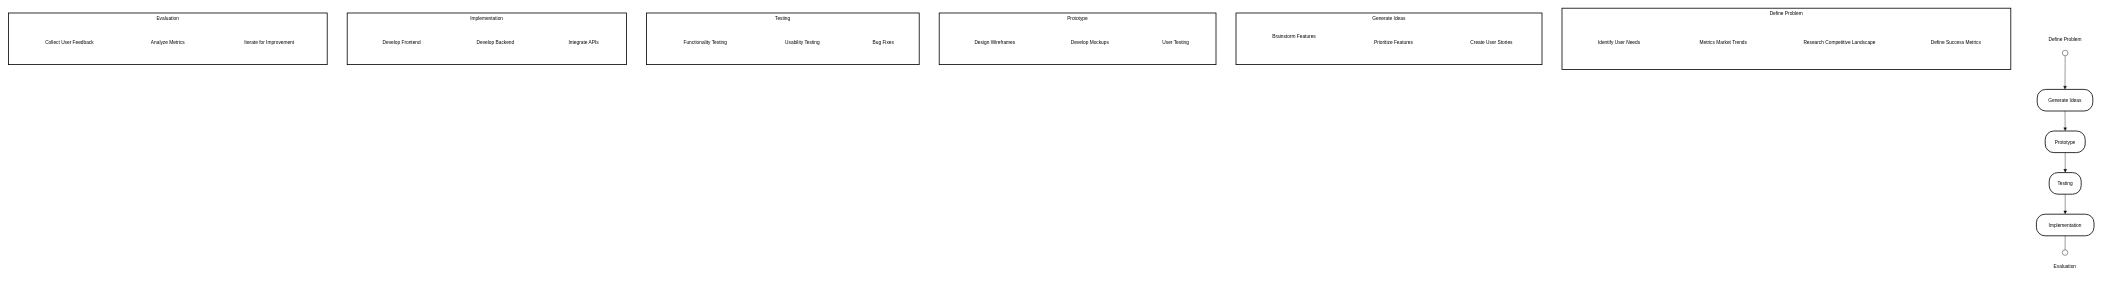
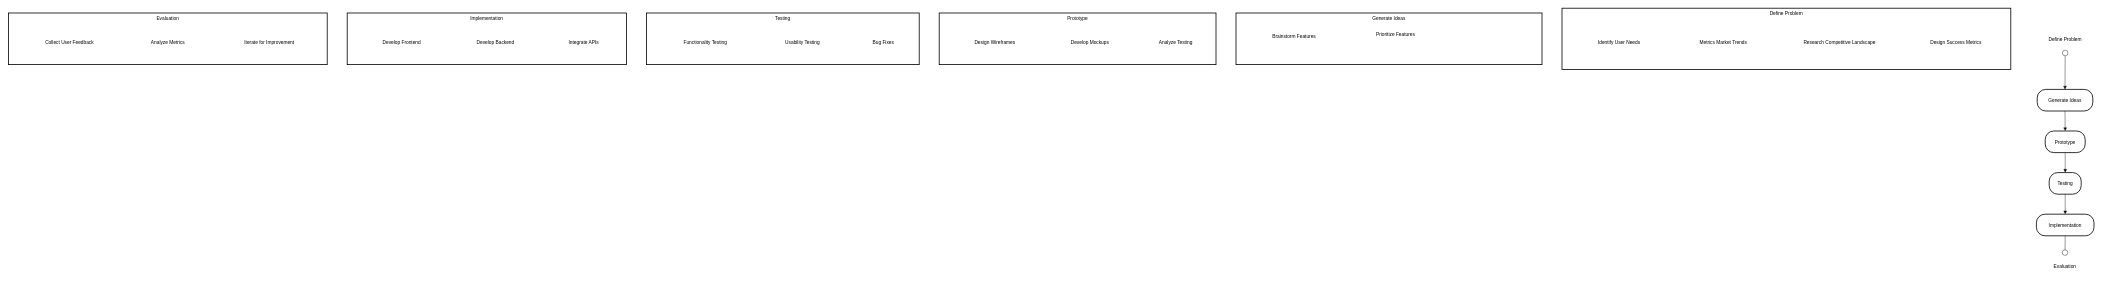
(1175, 42) -> (1175, 42)
(1393, 42) -> (1395, 34)
(1491, 42) -> none
(1956, 42) -> (1956, 42)
